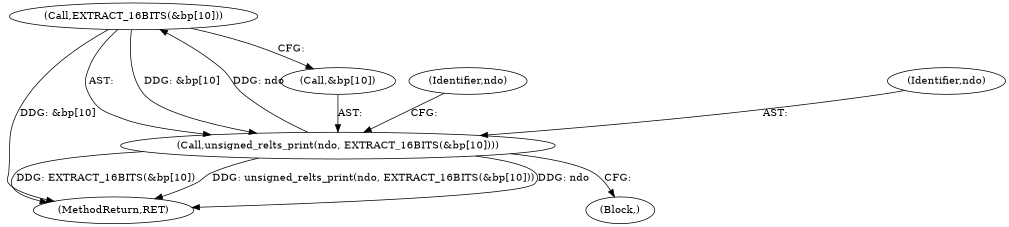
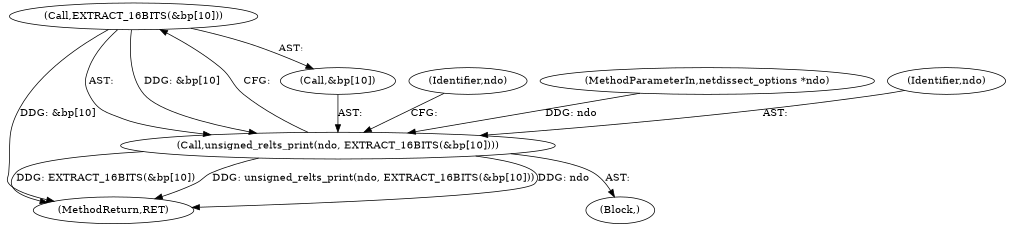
(293, 49) -> (293, 49)
(259, 81) -> (259, 81)
none -> (707, 81)
(620, 178) -> (620, 178)
